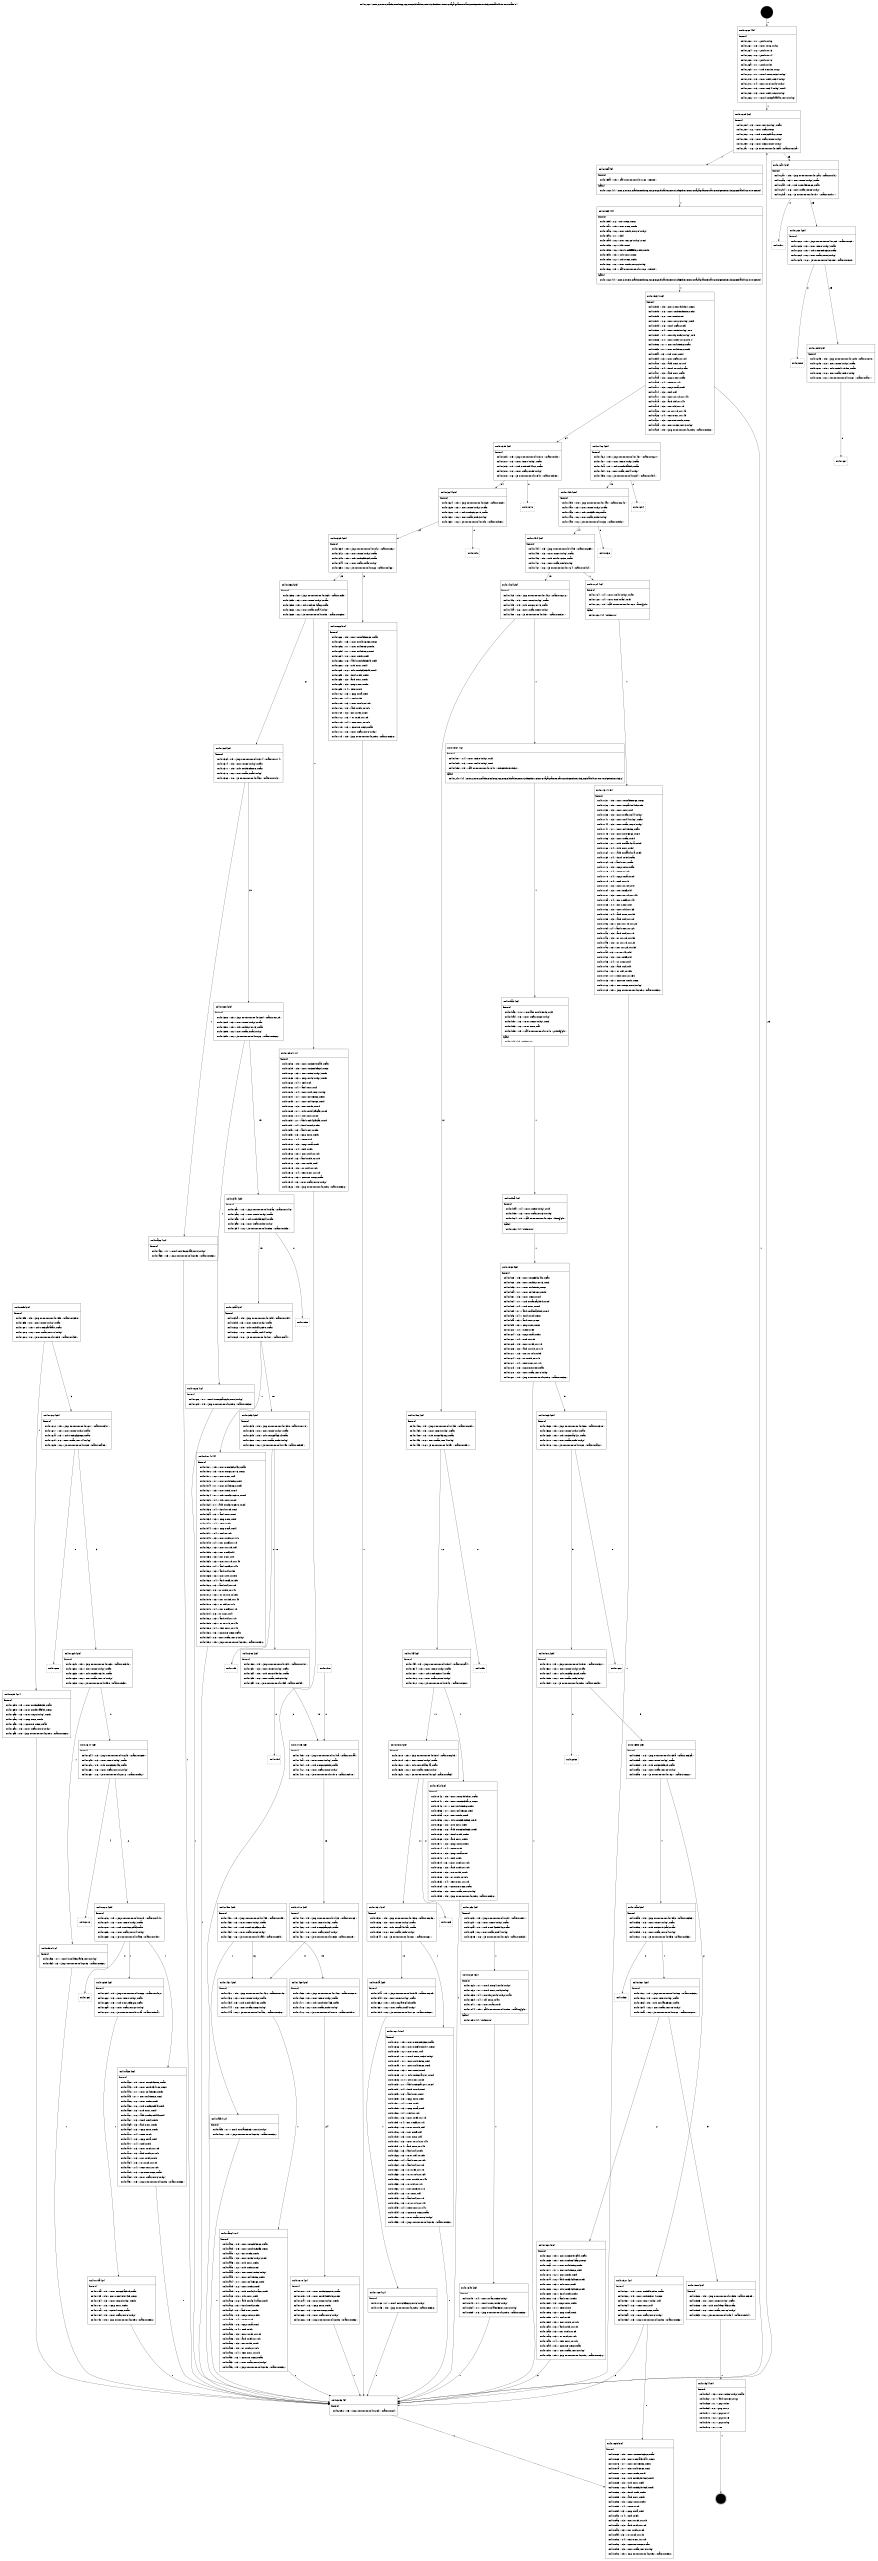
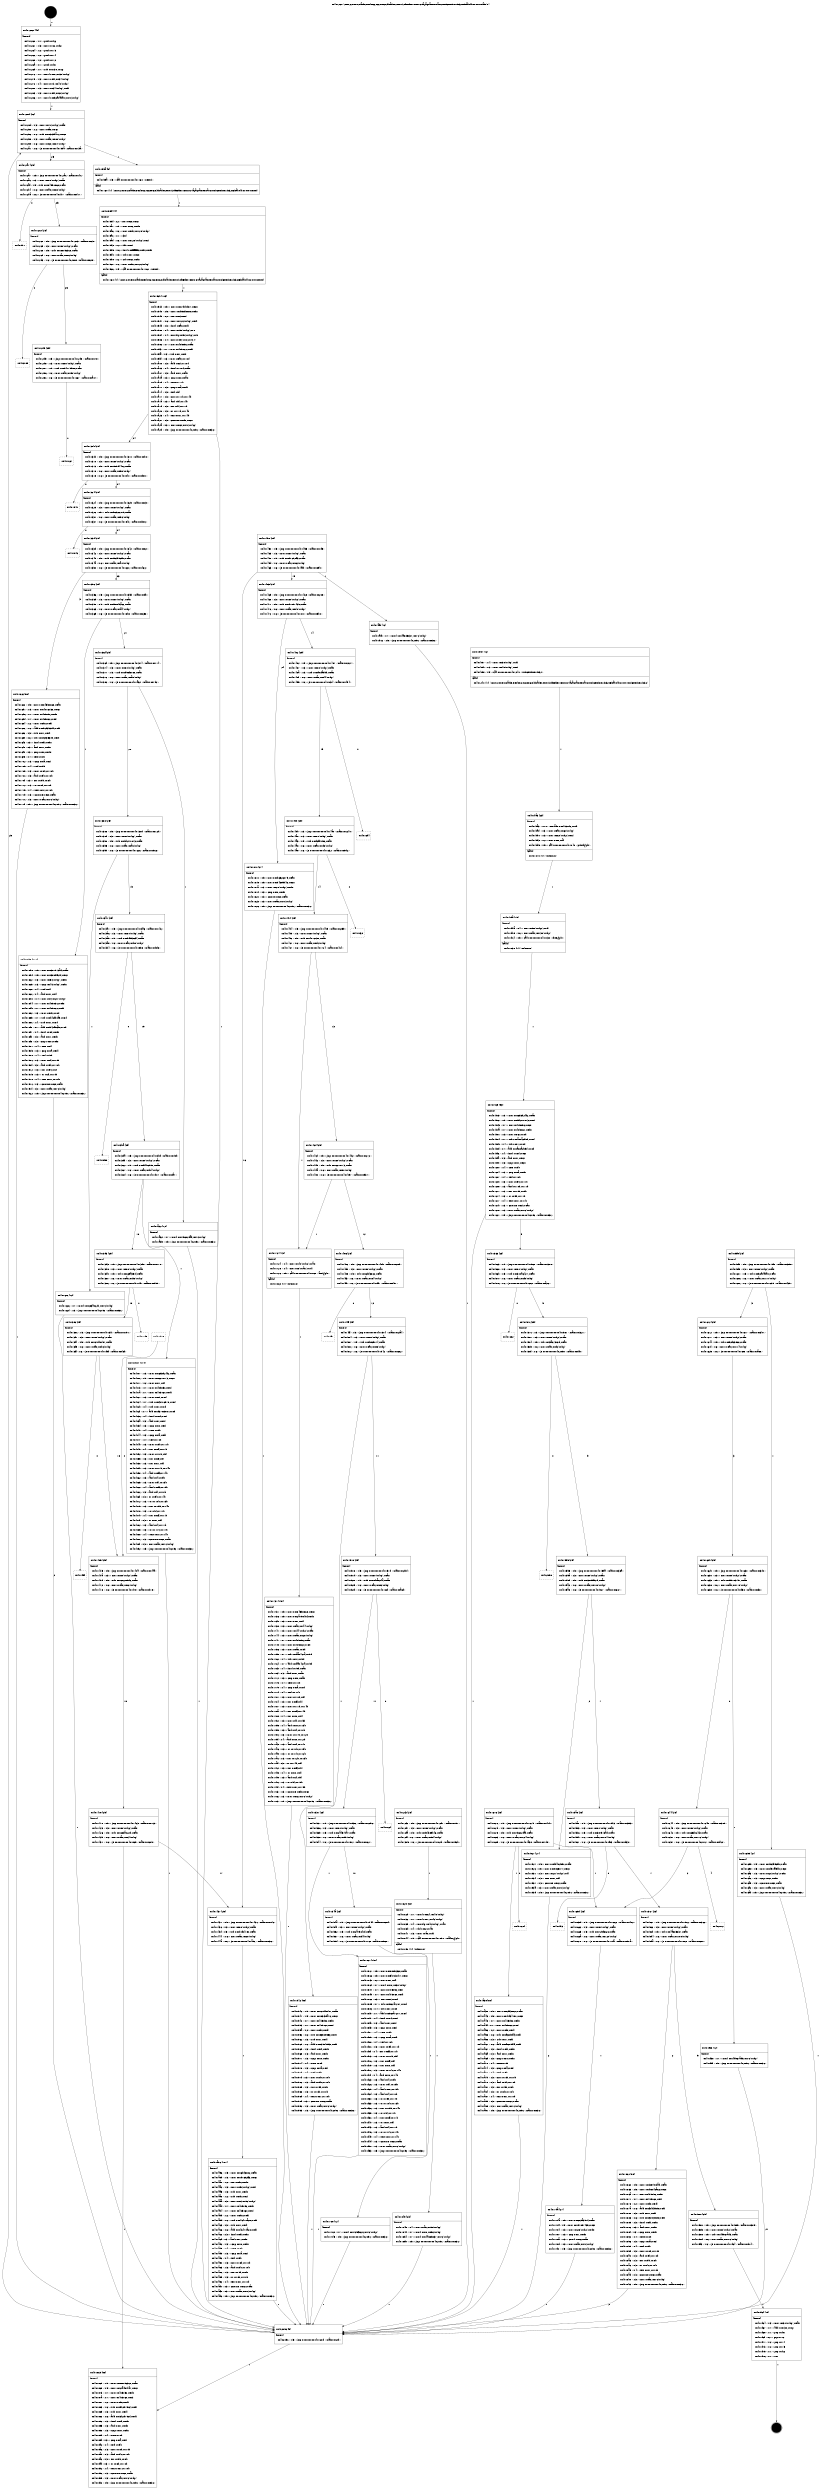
none -> (306, 633)
(535, 681) -> (319, 1213)
(53, 1668) -> none
(121, 1840) -> (665, 1886)
(66, 2127) -> (767, 2229)
(645, 2381) -> (123, 2107)
